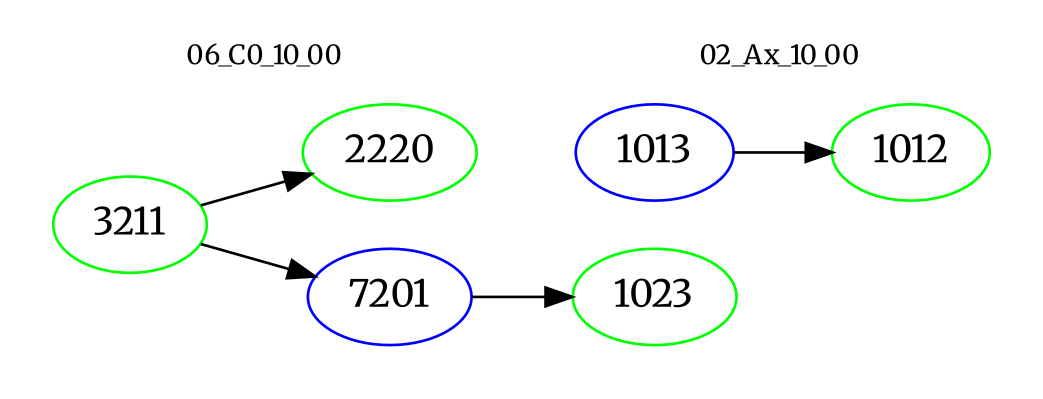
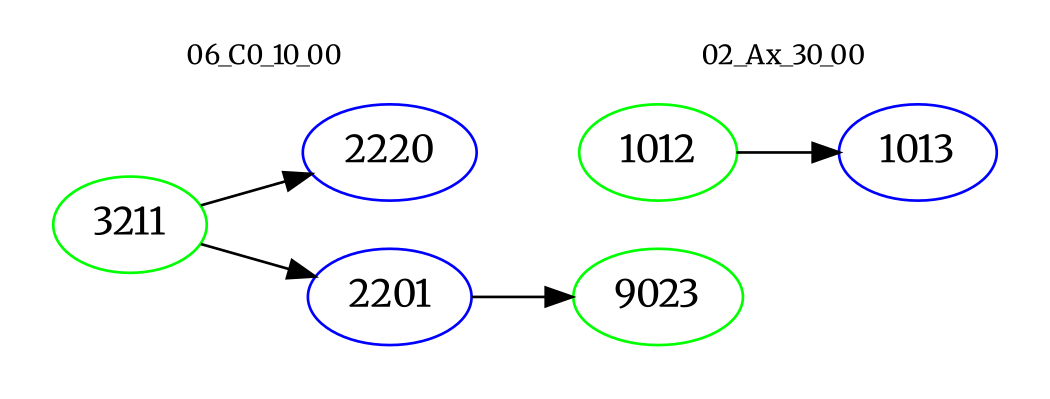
(781, 58) -> (785, 58)
(390, 152) -> (390, 152)
(769, 152) -> (775, 152)
(390, 297) -> (390, 297)
(655, 297) -> (658, 297)
